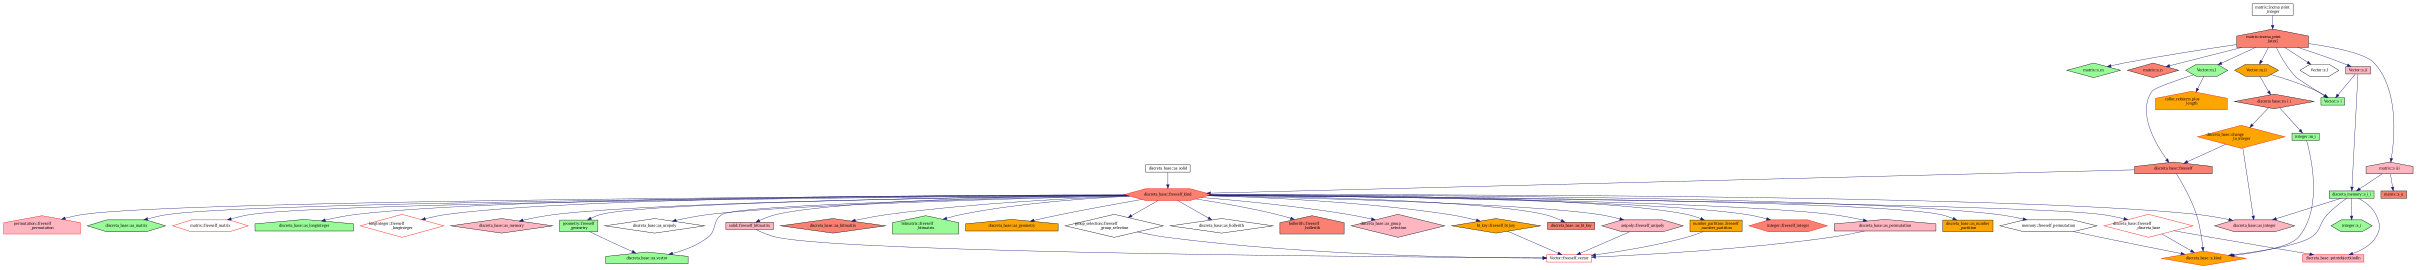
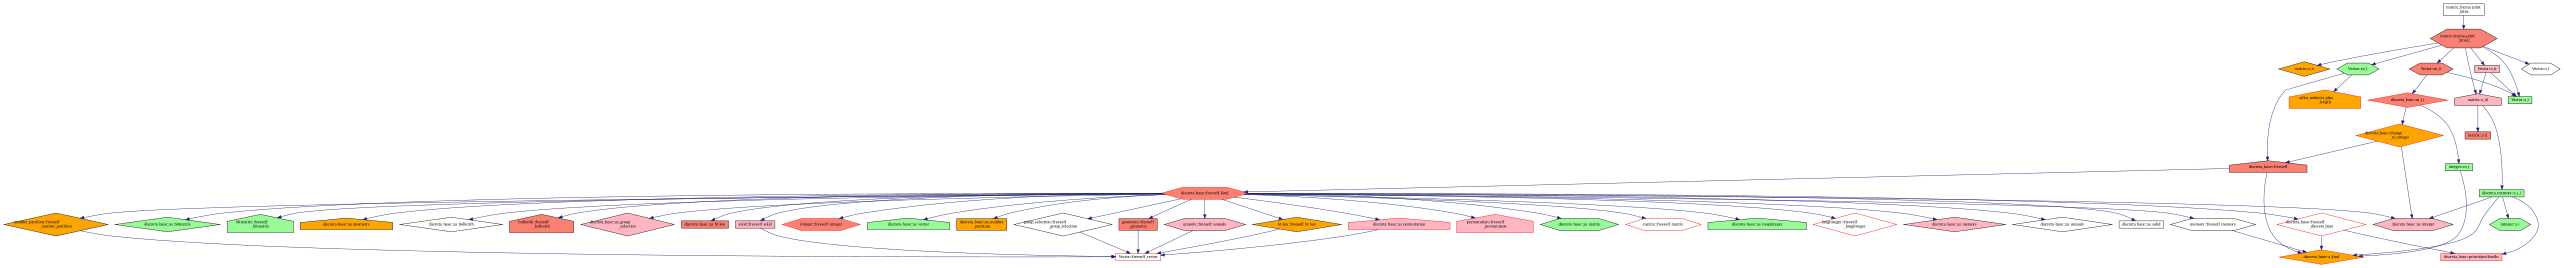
(2273, 10) -> (2464, 10)
(2273, 39) -> (2464, 39)
(2094, 70) -> none
(2153, 70) -> (2304, 69)
(2257, 70) -> (2431, 69)
(2274, 101) -> (2408, 100)
(2355, 130) -> (2484, 80)
(1168, 178) -> (1691, 196)
(579, 226) -> (1138, 225)
(750, 226) -> (755, 225)
(833, 226) -> (168, 225)
(1716, 226) -> (56, 225)
(1885, 226) -> (1399, 225)
(2048, 226) -> (2213, 225)
(611, 242) -> (1138, 240)
